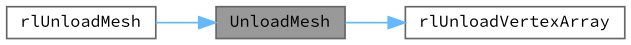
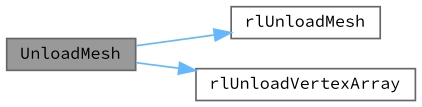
(177, 23) -> (175, 40)
